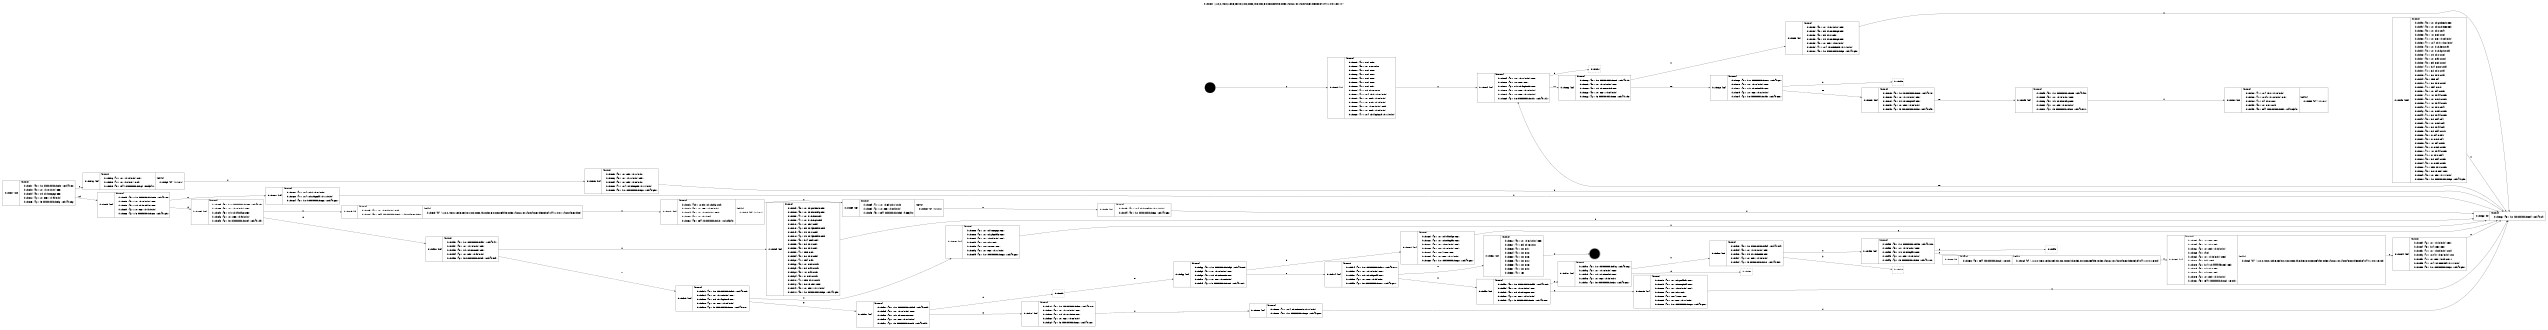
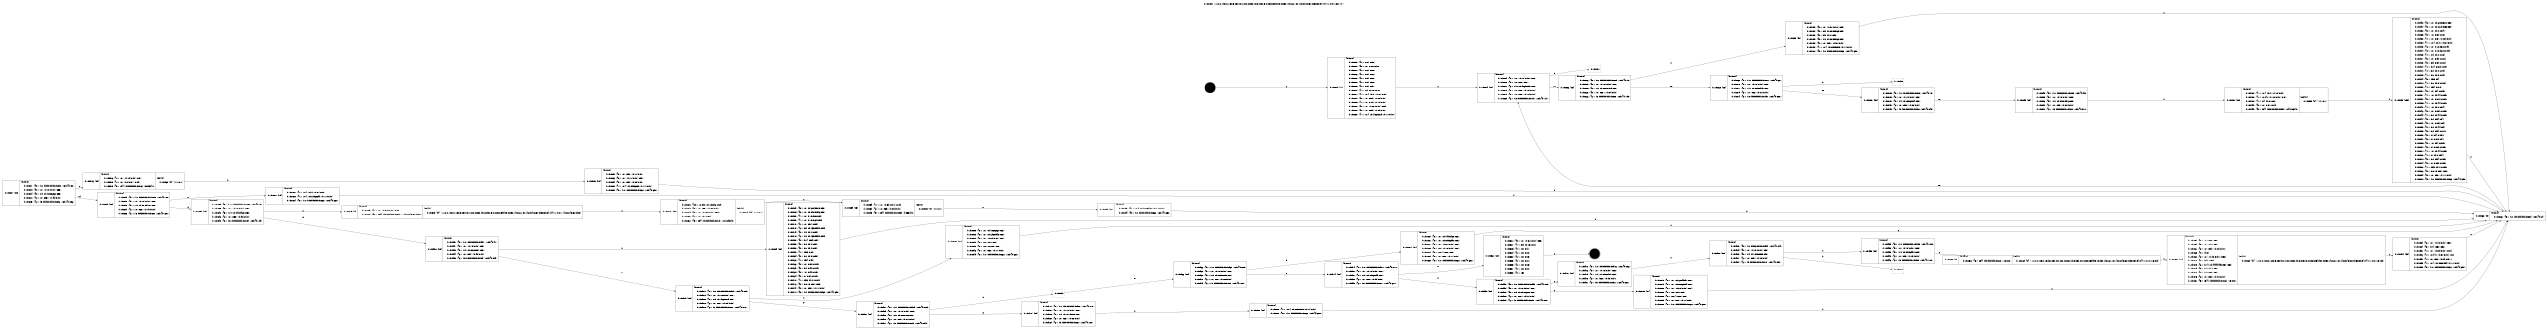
none -> (2360, 100)
(2051, 249) -> none
(1746, 272) -> none
